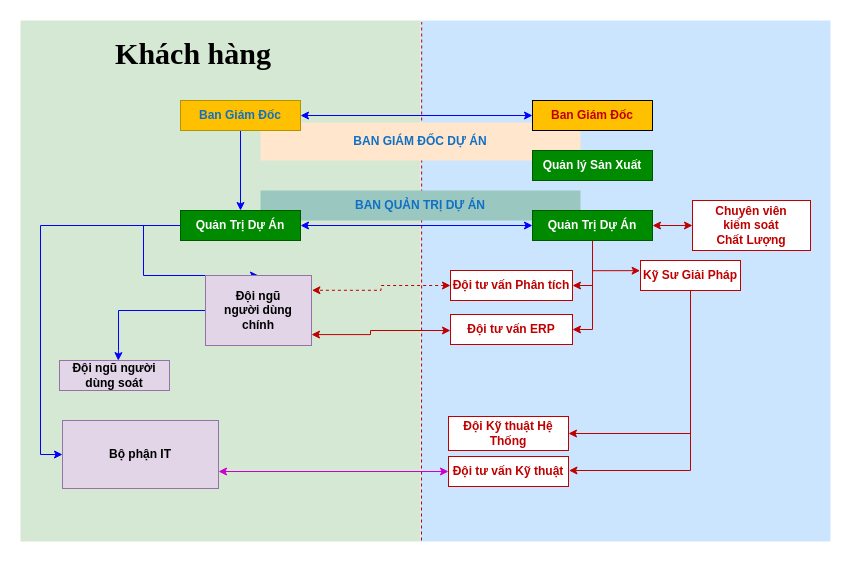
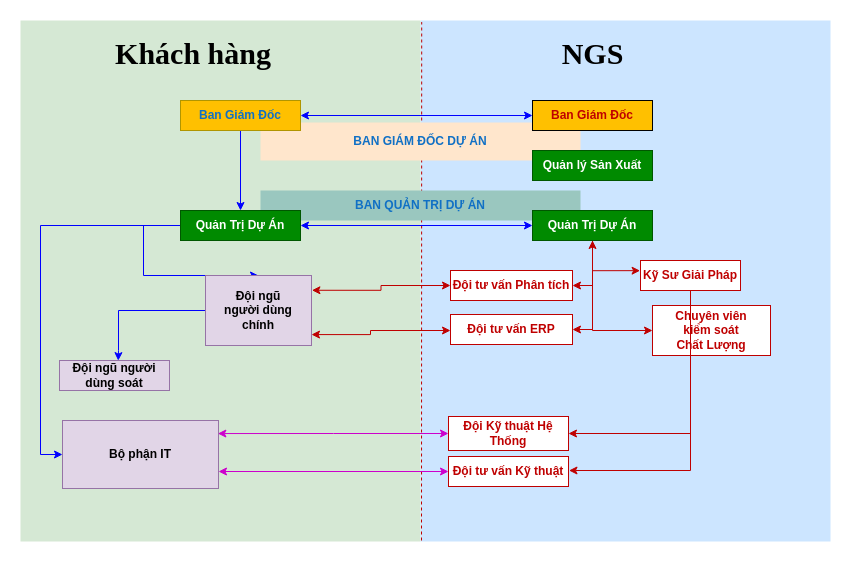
none -> (593, 54)
(752, 226) -> (712, 331)
(381, 288) -> (381, 288)
none -> (334, 434)
